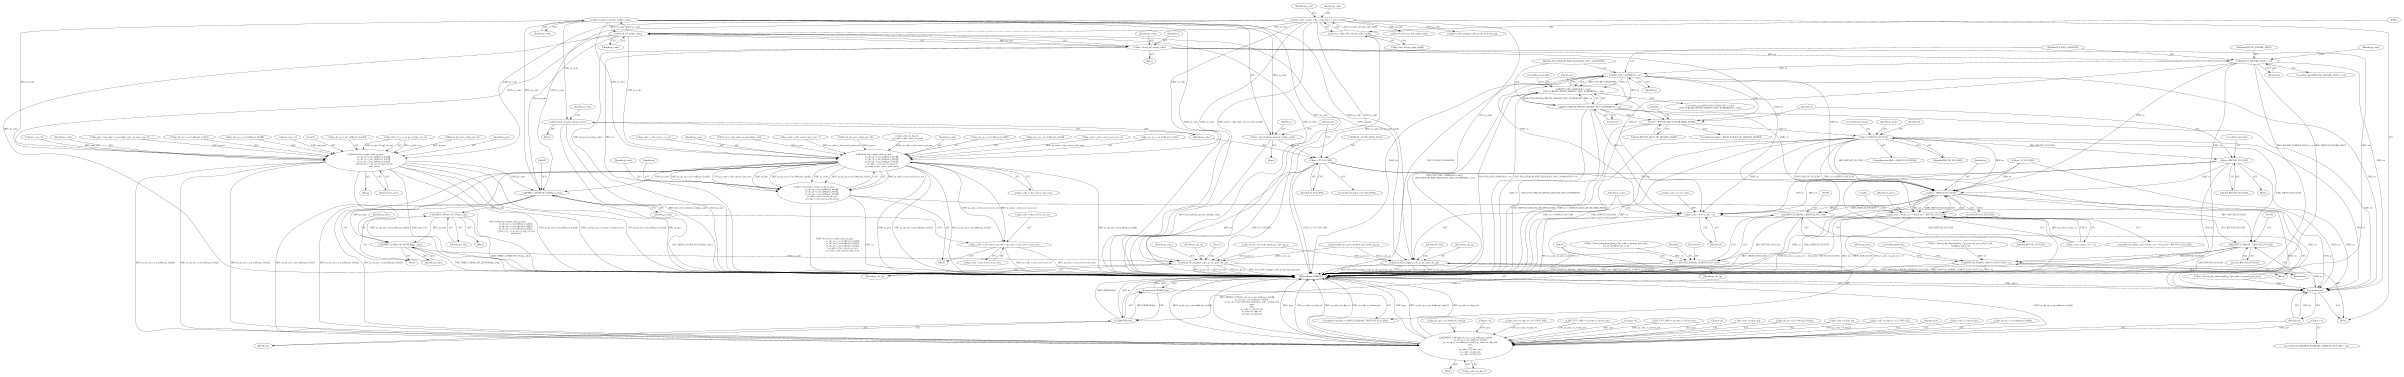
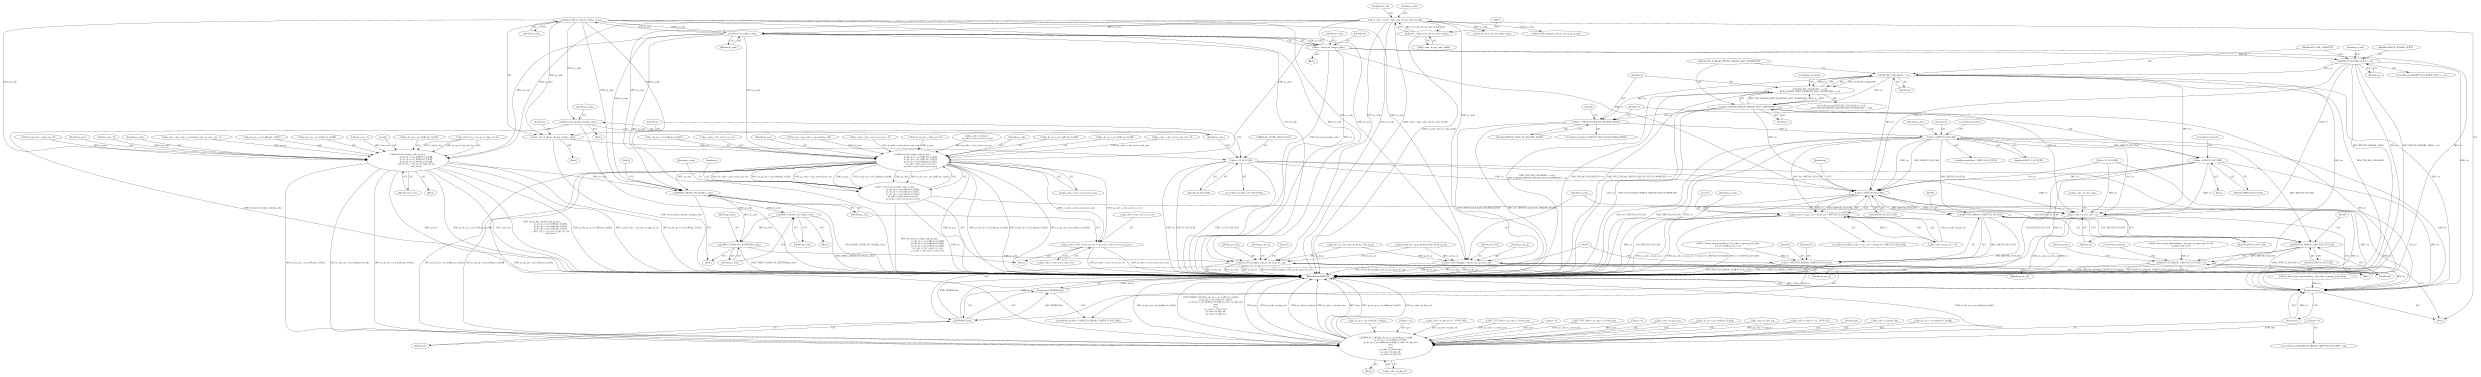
none -> (1666, 174)
